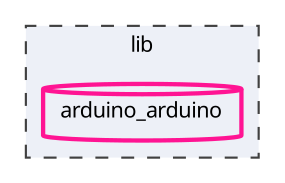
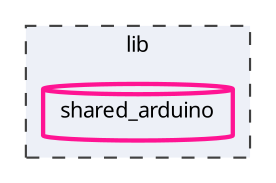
(142, 112) -> (138, 112)
